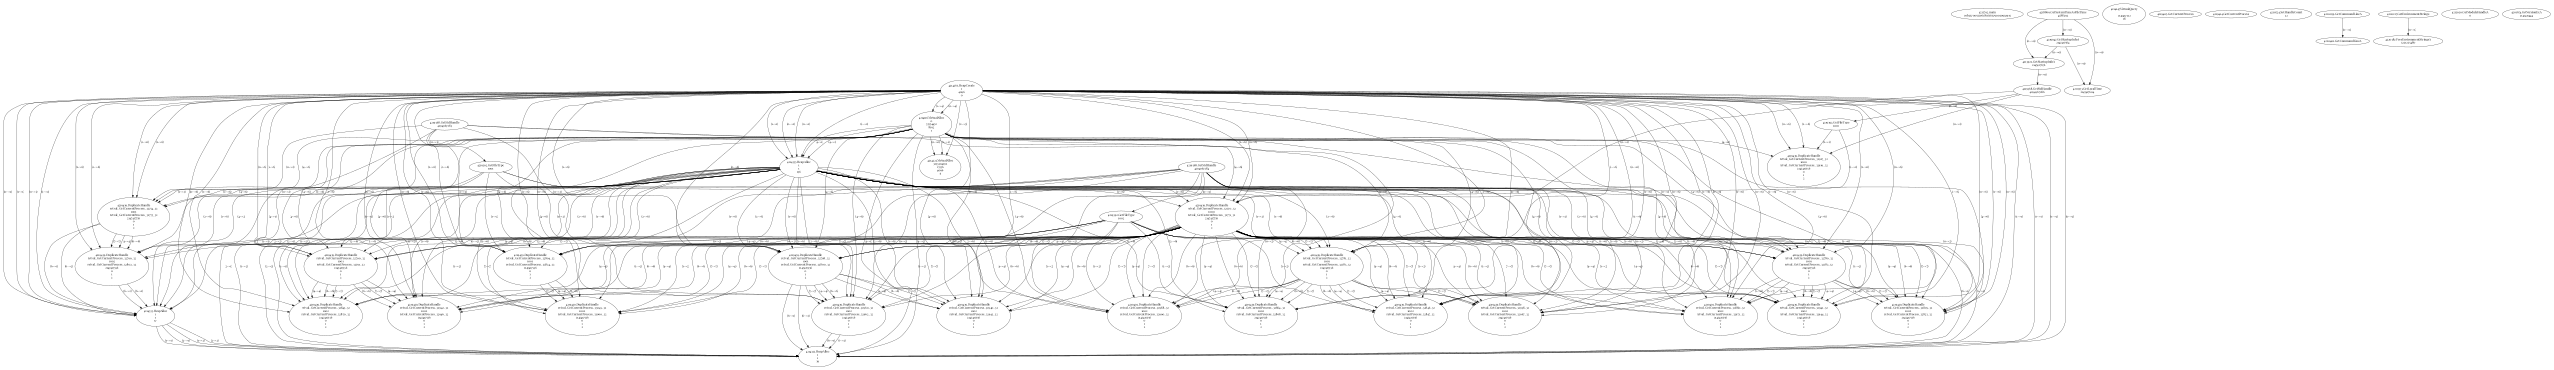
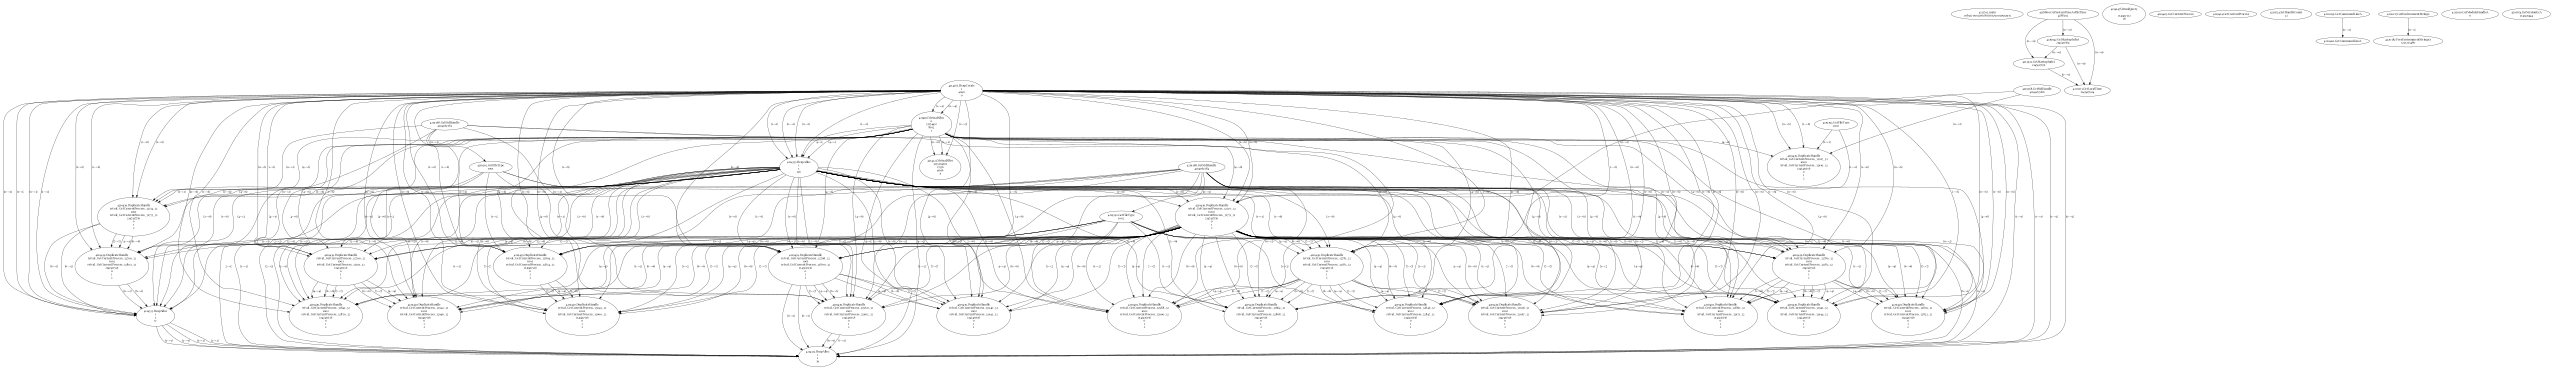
(2038, 76) -> (2062, 77)
(1937, 107) -> none
